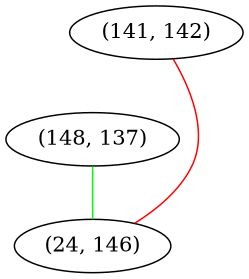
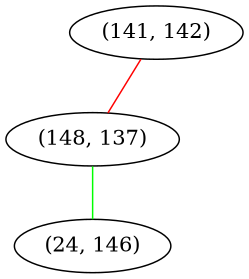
(197, 151) -> (124, 86)
